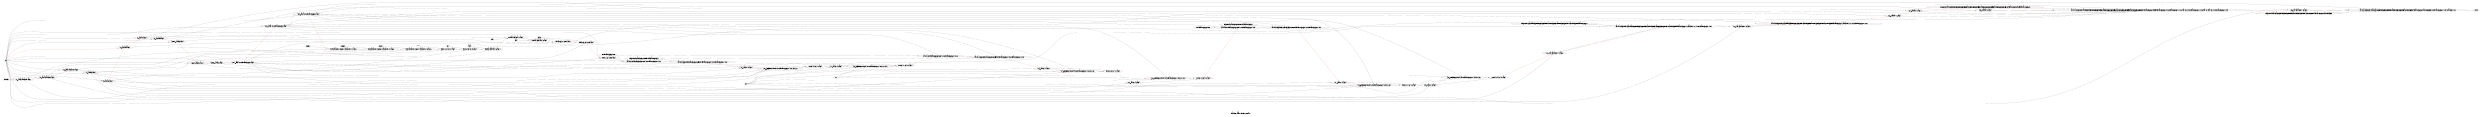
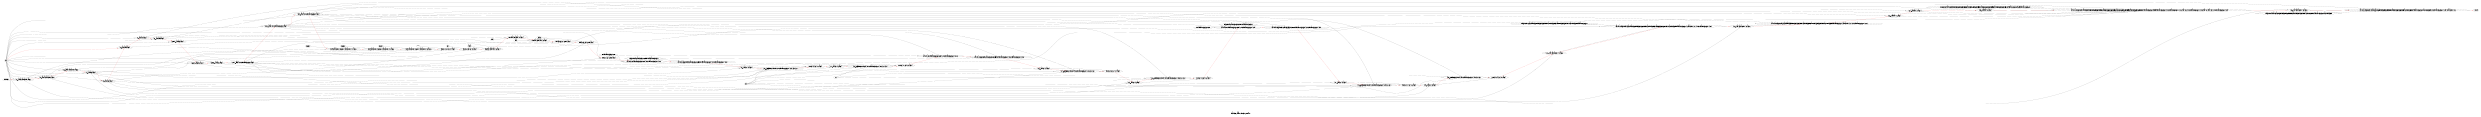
(516, 38) -> (516, 38)
